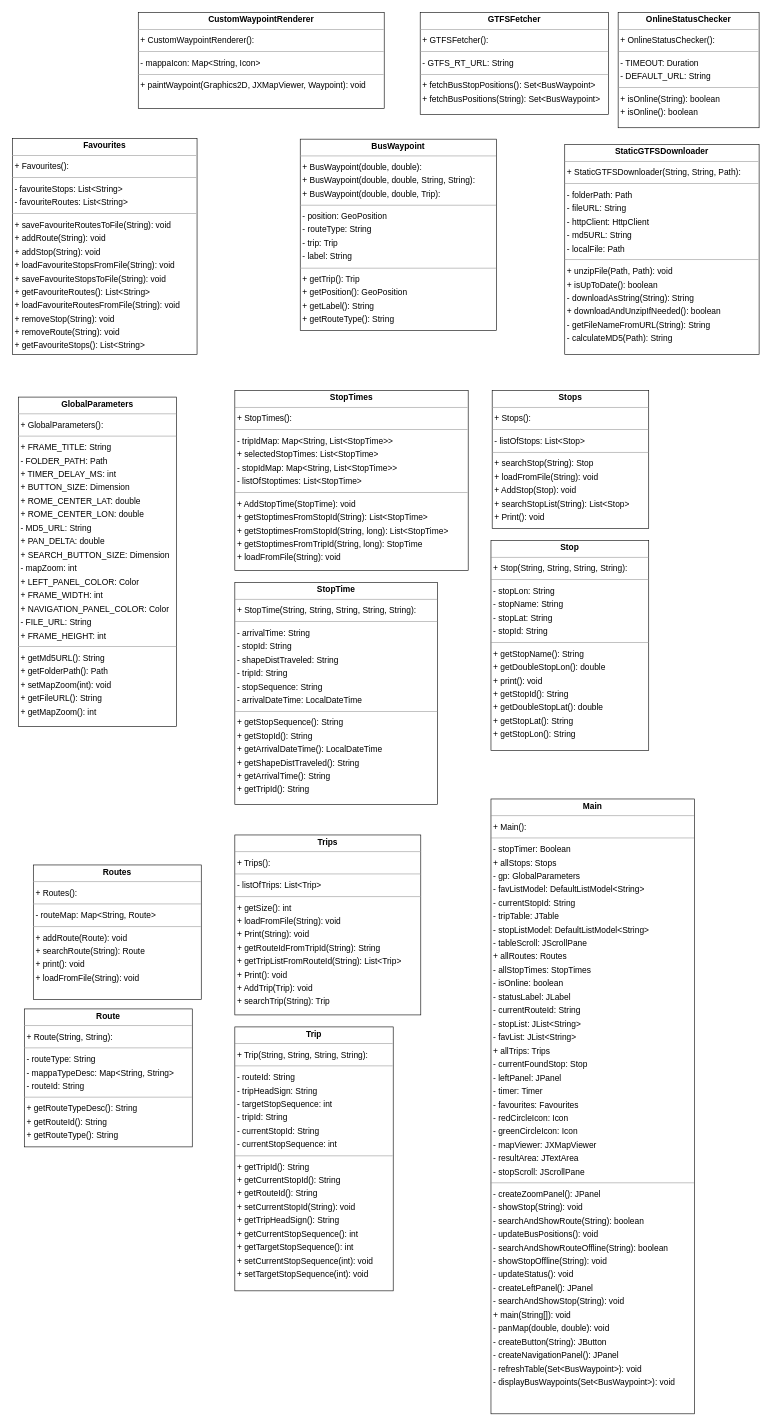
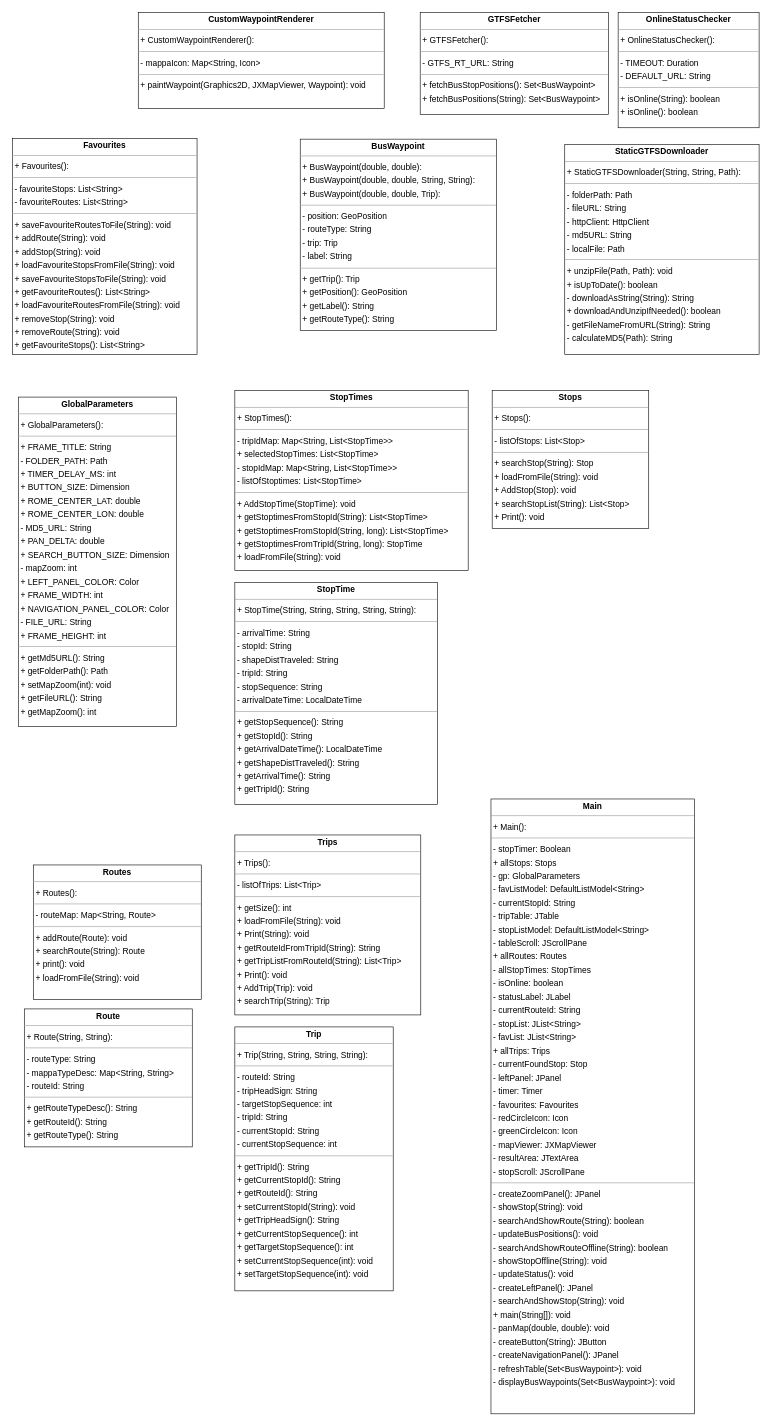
(570, 645) -> none
